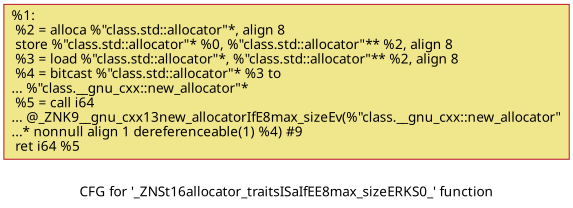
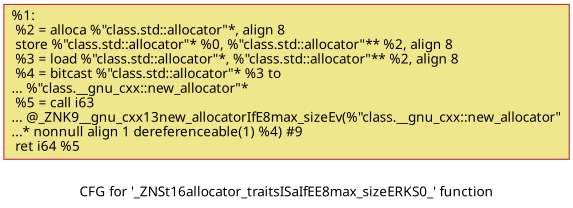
(53, 103) -> (53, 103)
